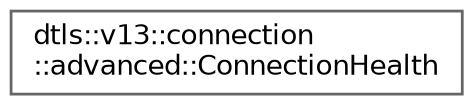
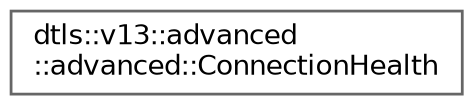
(237, 53) -> (237, 53)
